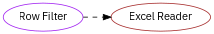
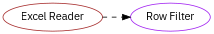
(93, 17) -> (112, 17)
